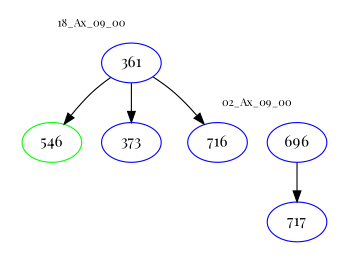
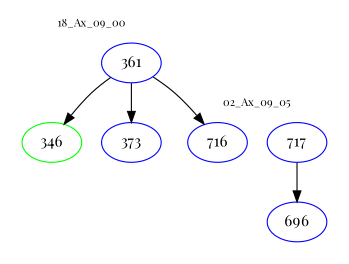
(257, 103) -> (257, 103)
(52, 142) -> (52, 142)
(297, 177) -> (297, 177)
